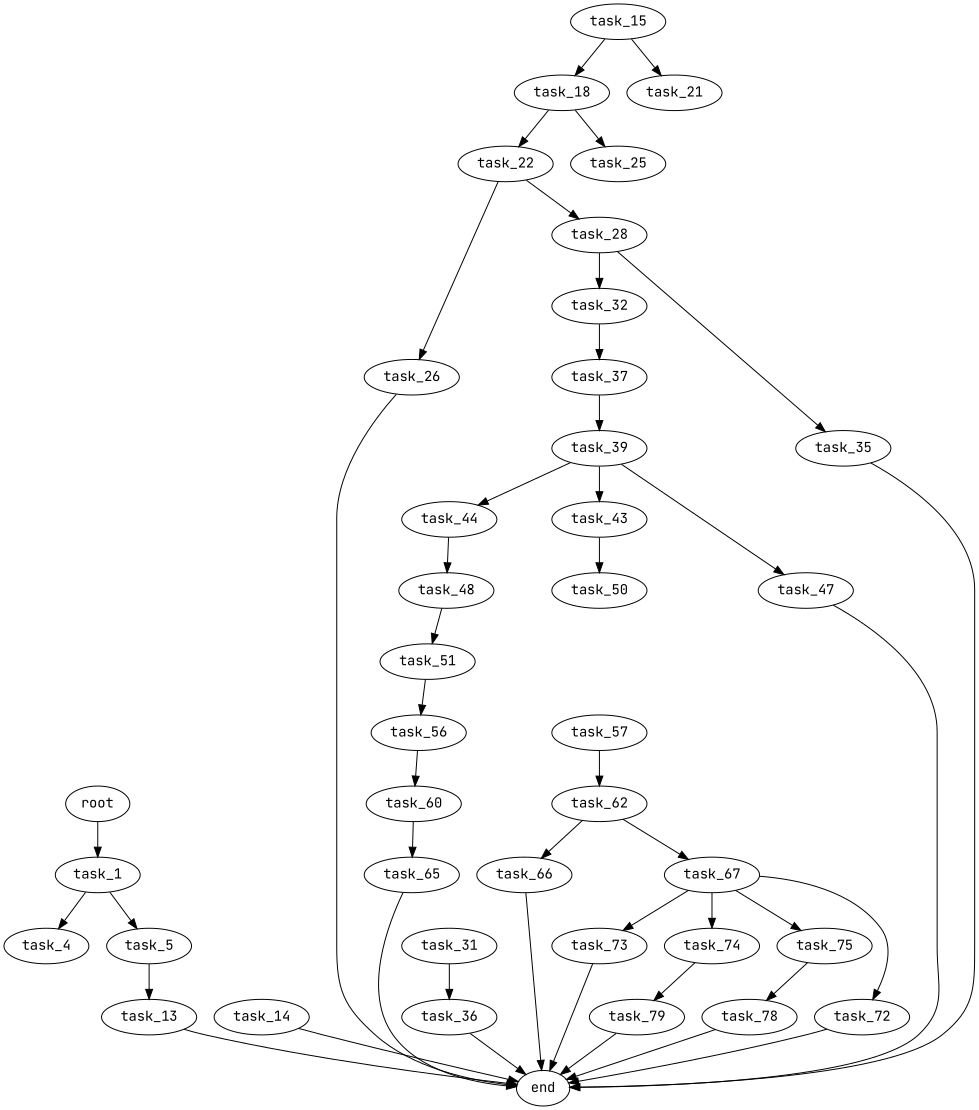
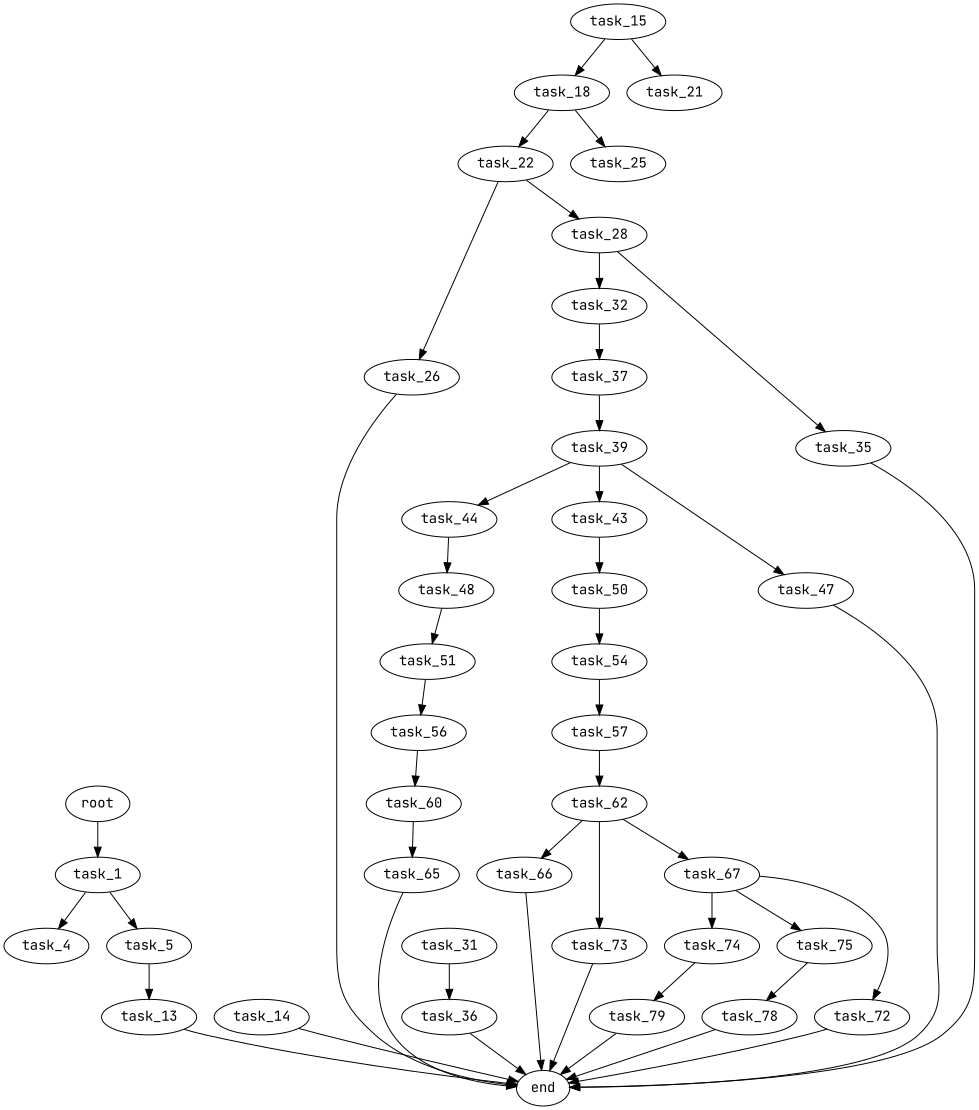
none -> (599, 662)
(660, 908) -> (599, 870)
